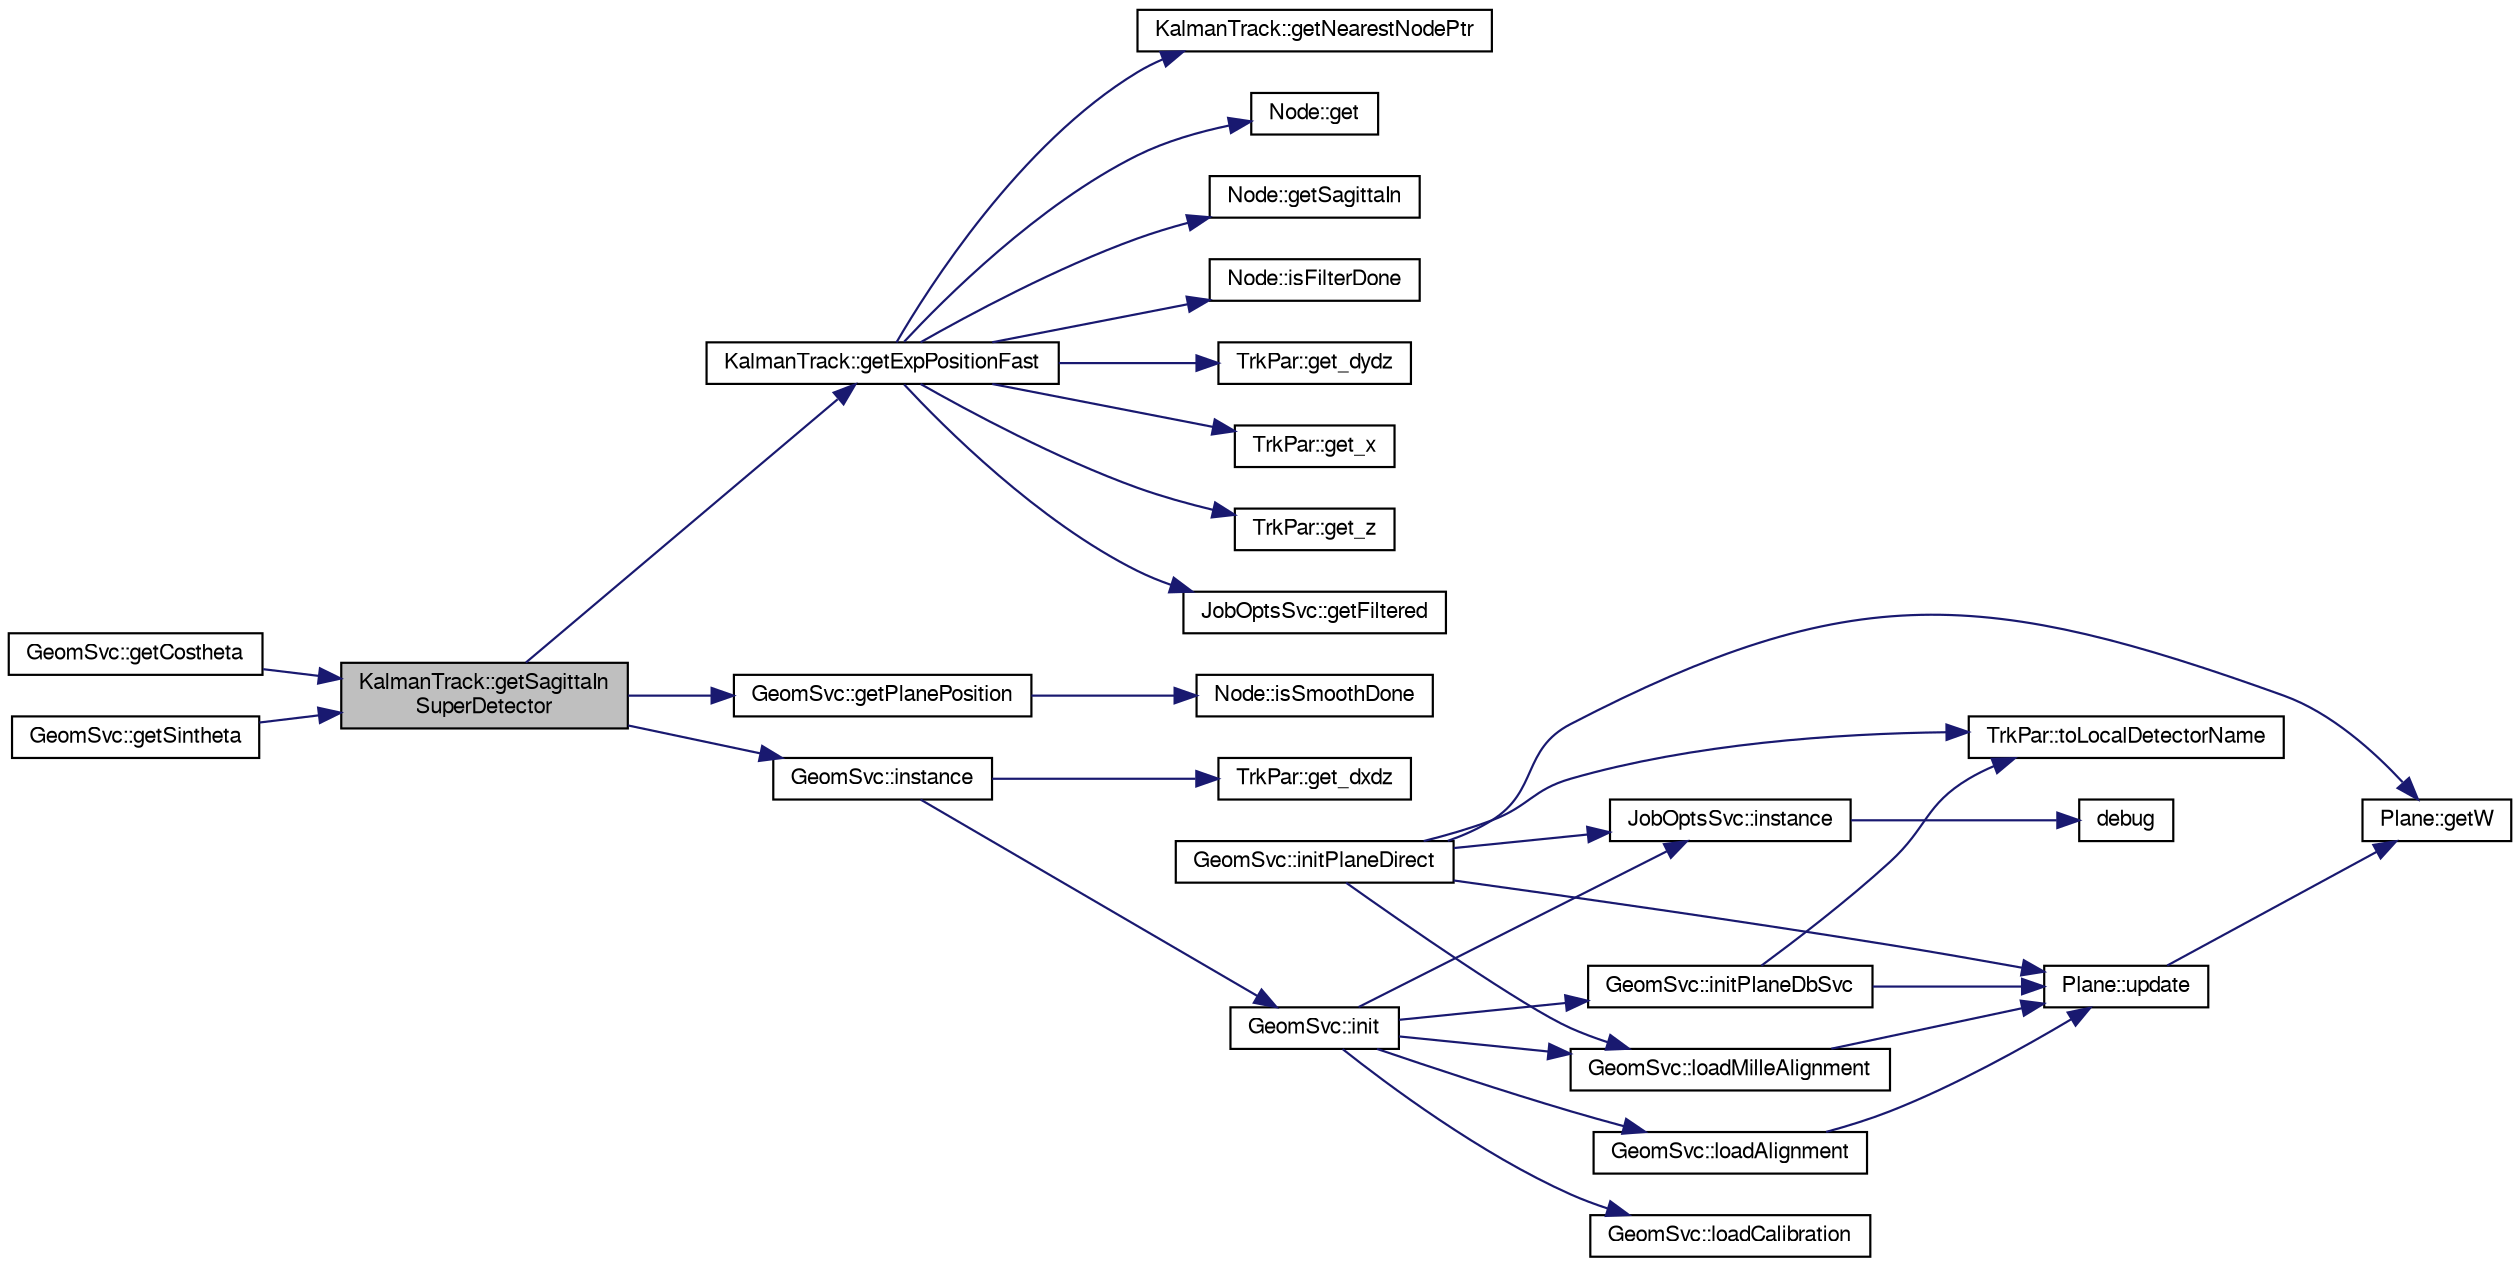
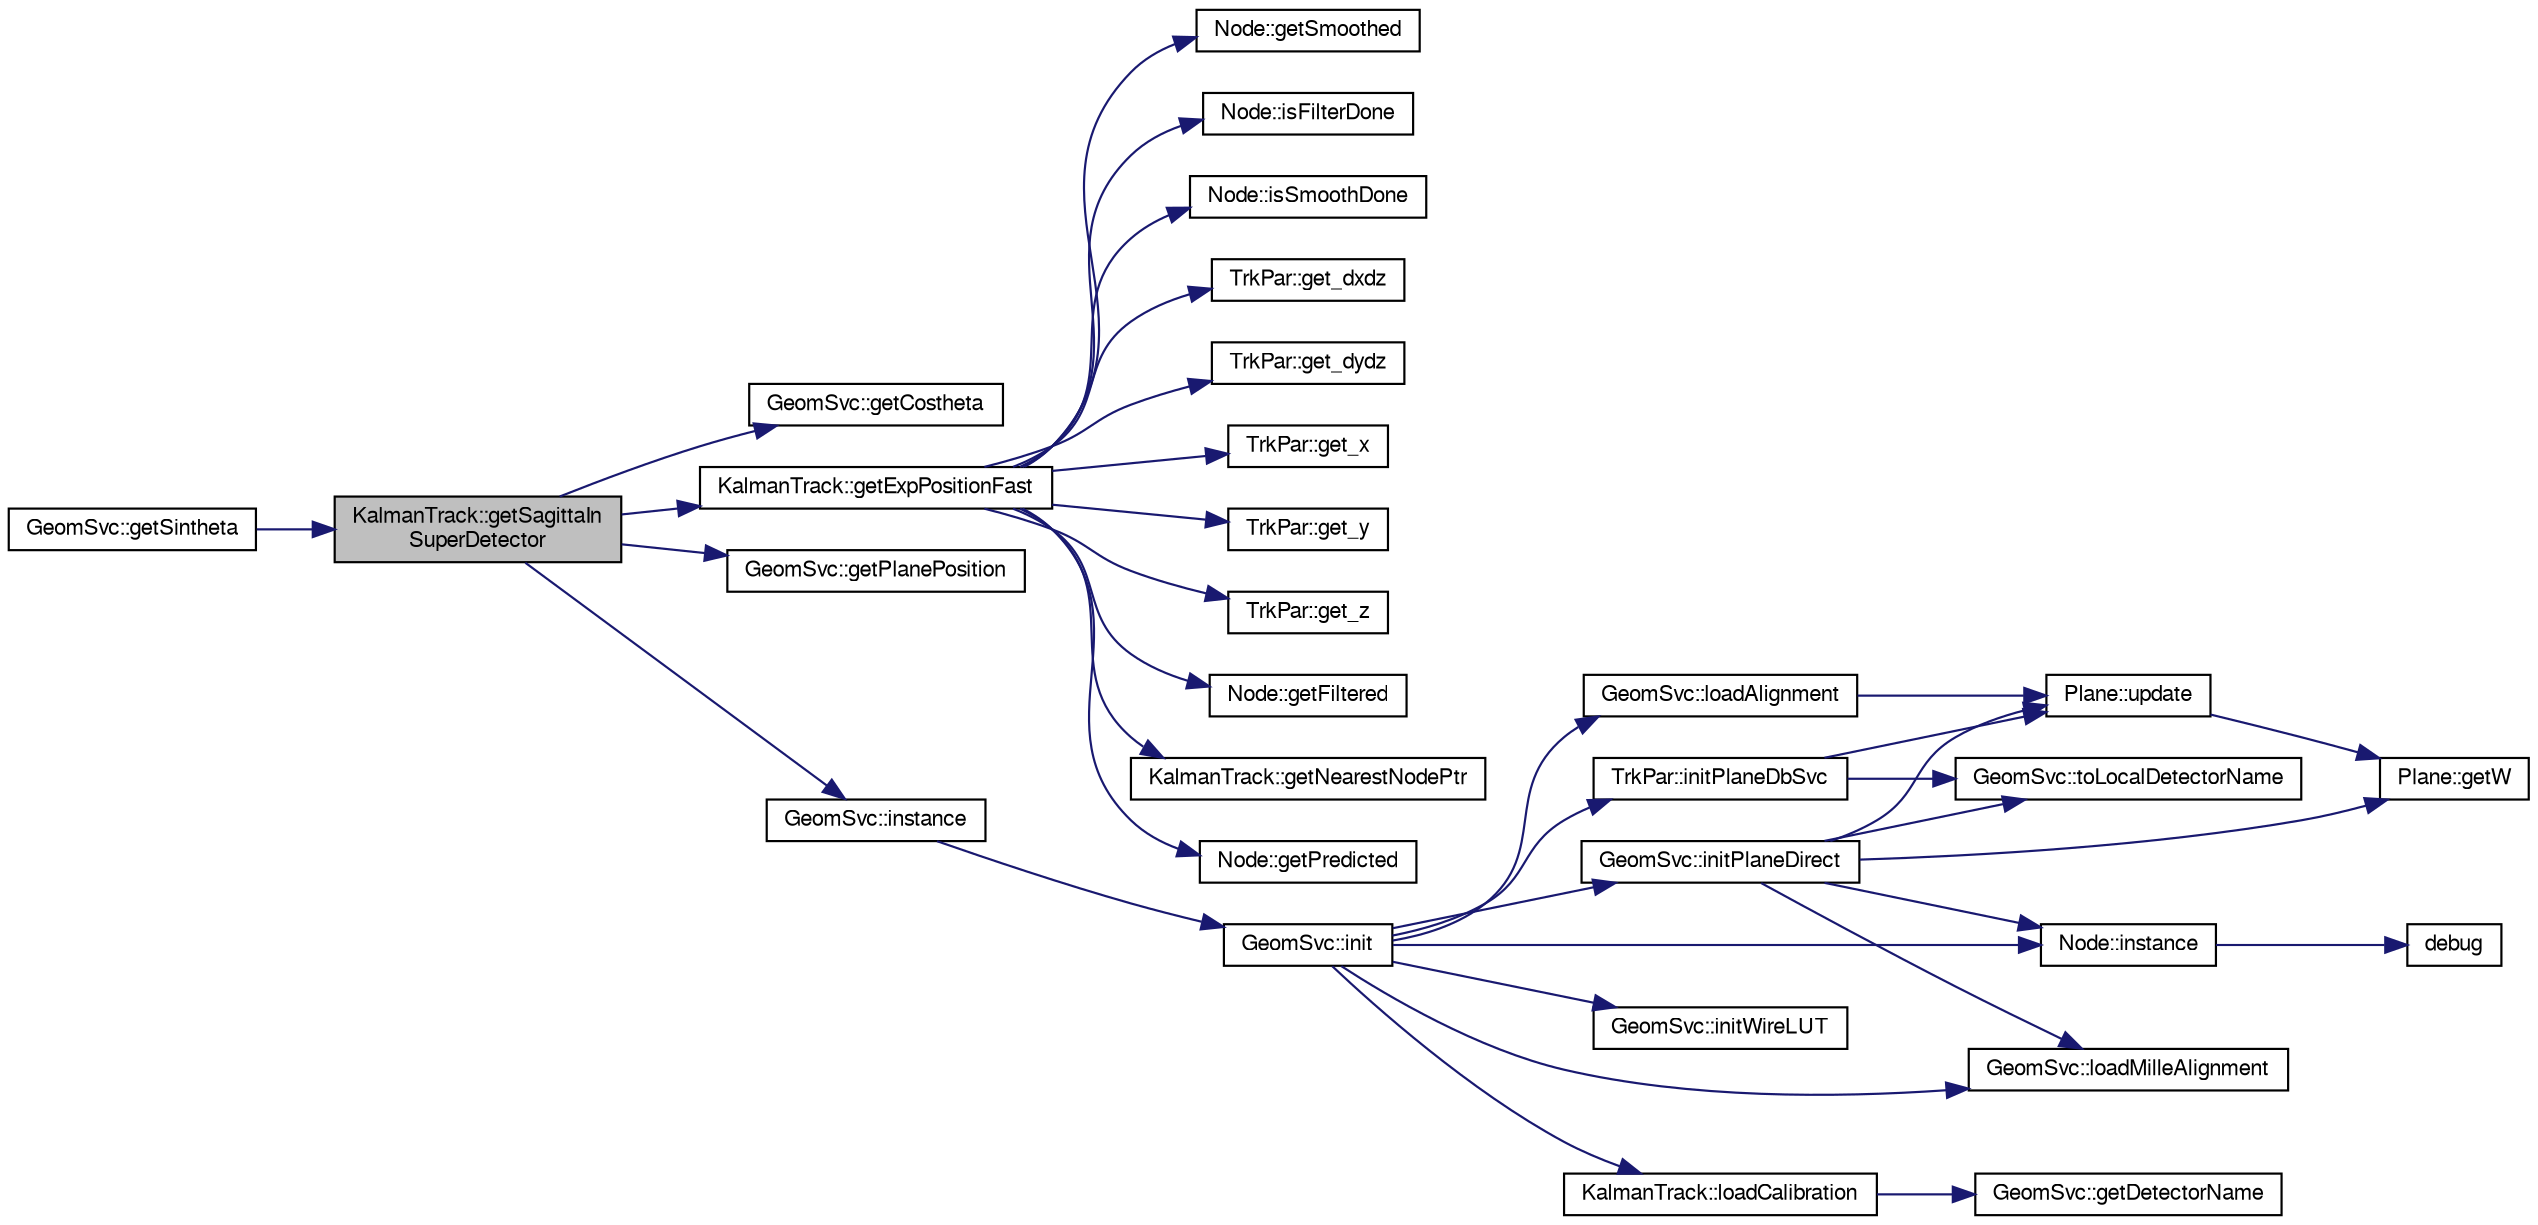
(1315, 114) -> (1308, 862)
(1315, 197) -> (1308, 31)
none -> (1308, 529)
(1315, 612) -> (1308, 696)
(291, 673) -> (656, 461)
(1103, 696) -> (1109, 264)
(2126, 737) -> (2128, 779)
(1094, 779) -> (1112, 340)
(1730, 820) -> (2128, 945)
none -> (1509, 905)
(1730, 987) -> (1720, 779)
none -> (1720, 1028)
(1927, 1028) -> none
none -> (2128, 1194)
(1730, 1236) -> (1720, 1194)
